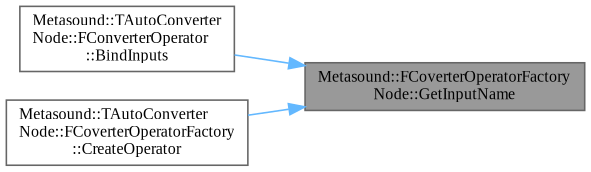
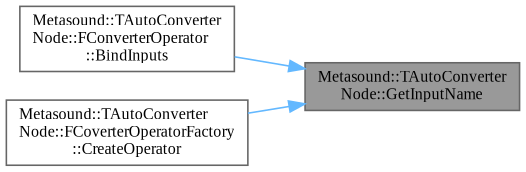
(445, 87) -> (412, 87)
